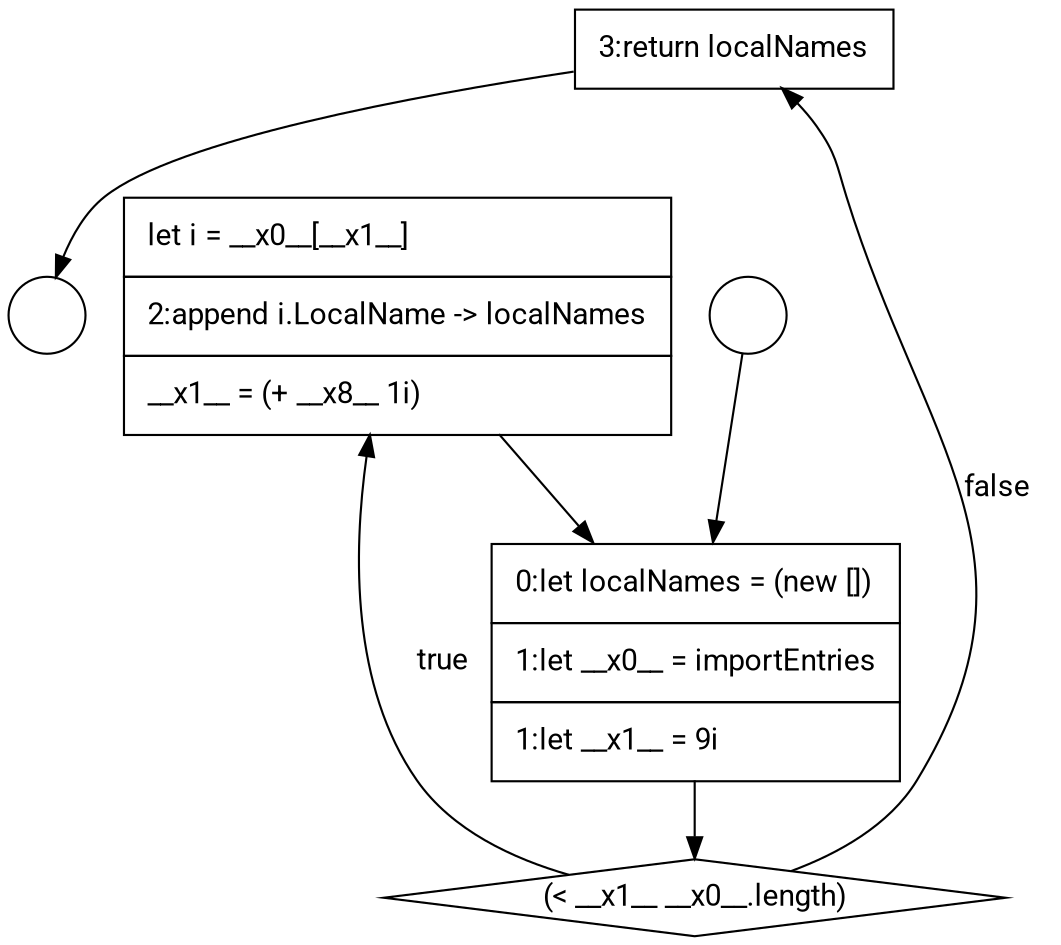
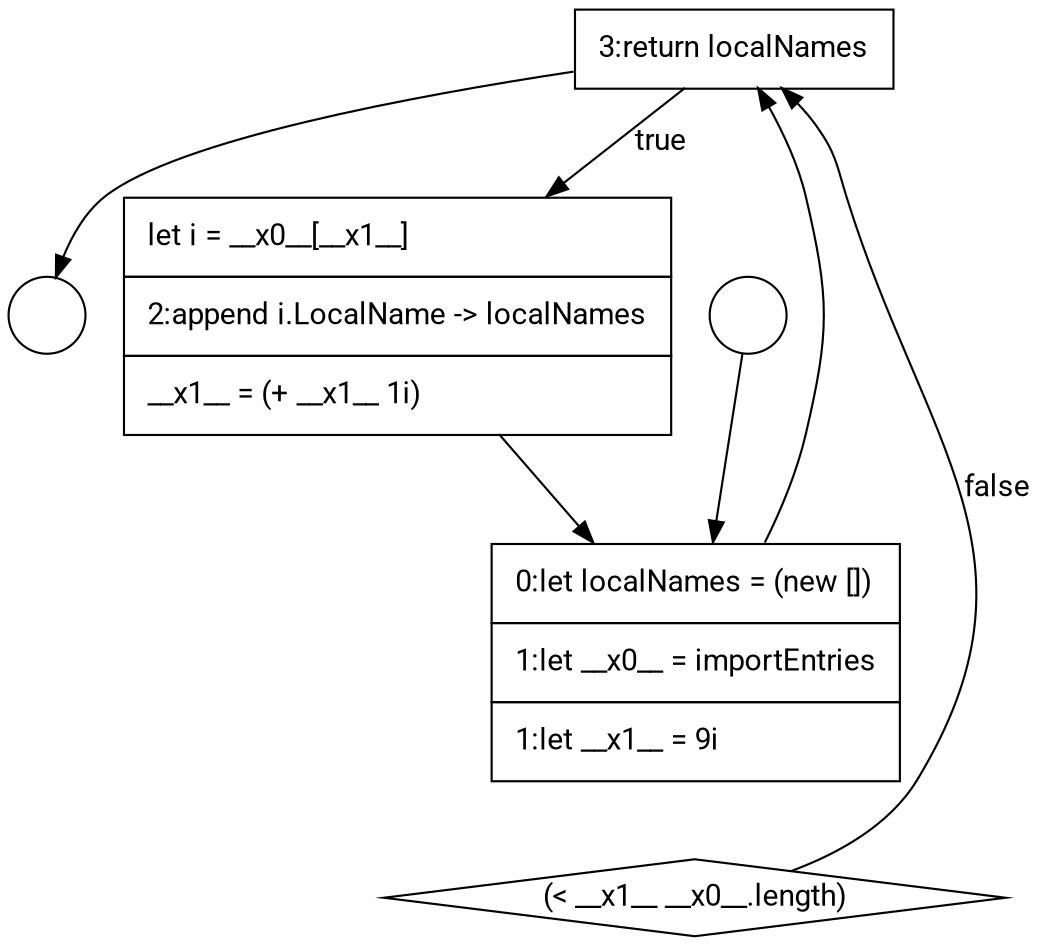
(284, 394) -> (284, 394)
(383, 712) -> (624, 135)
(695, 808) -> (823, 325)
